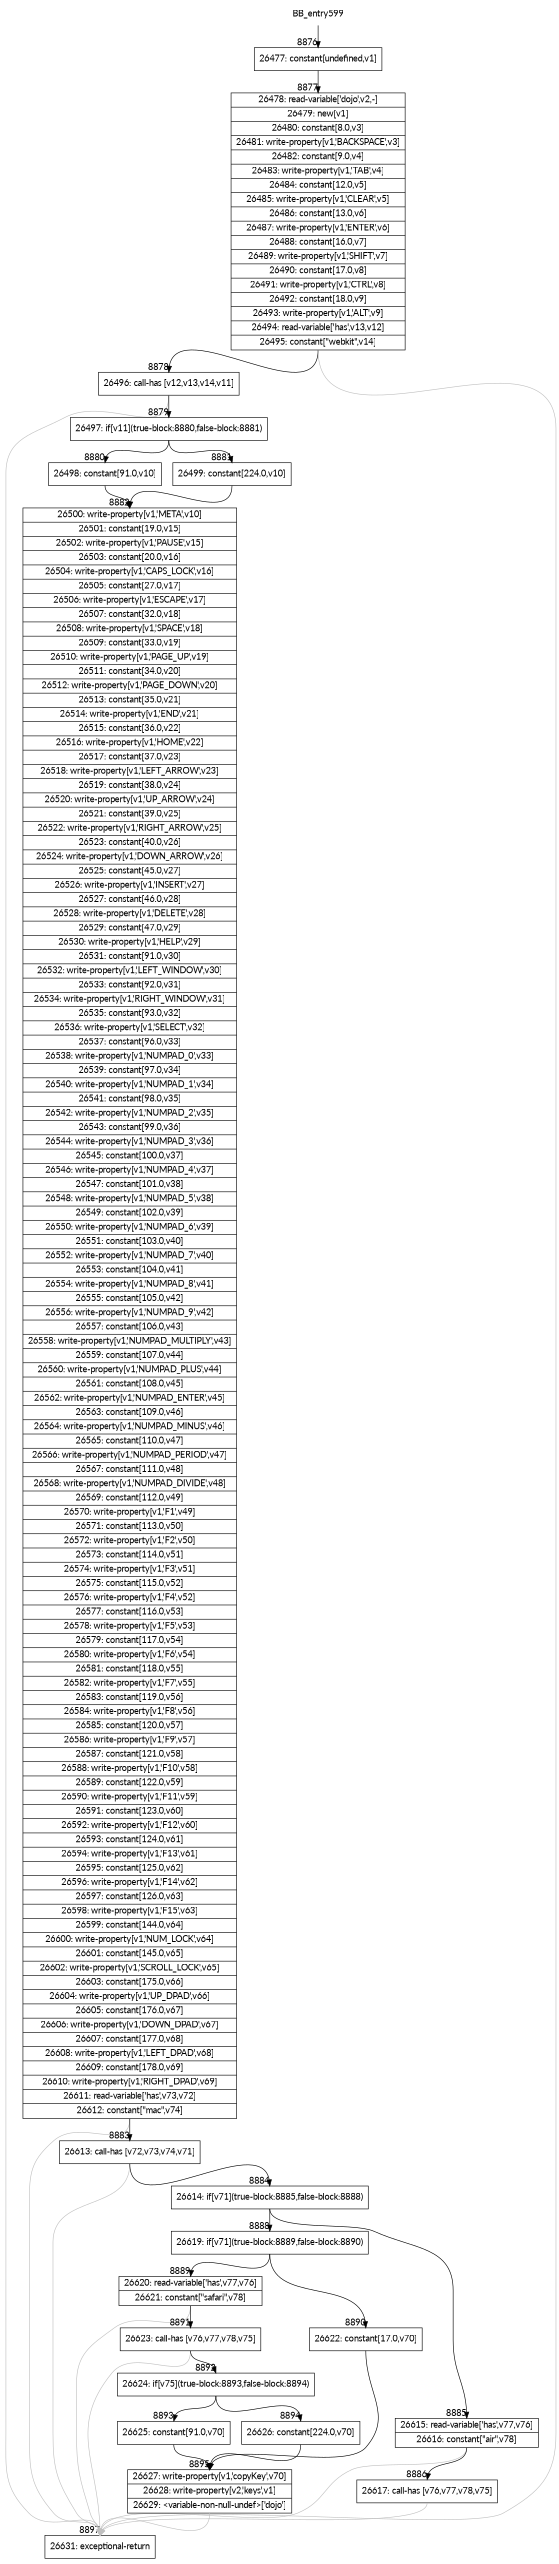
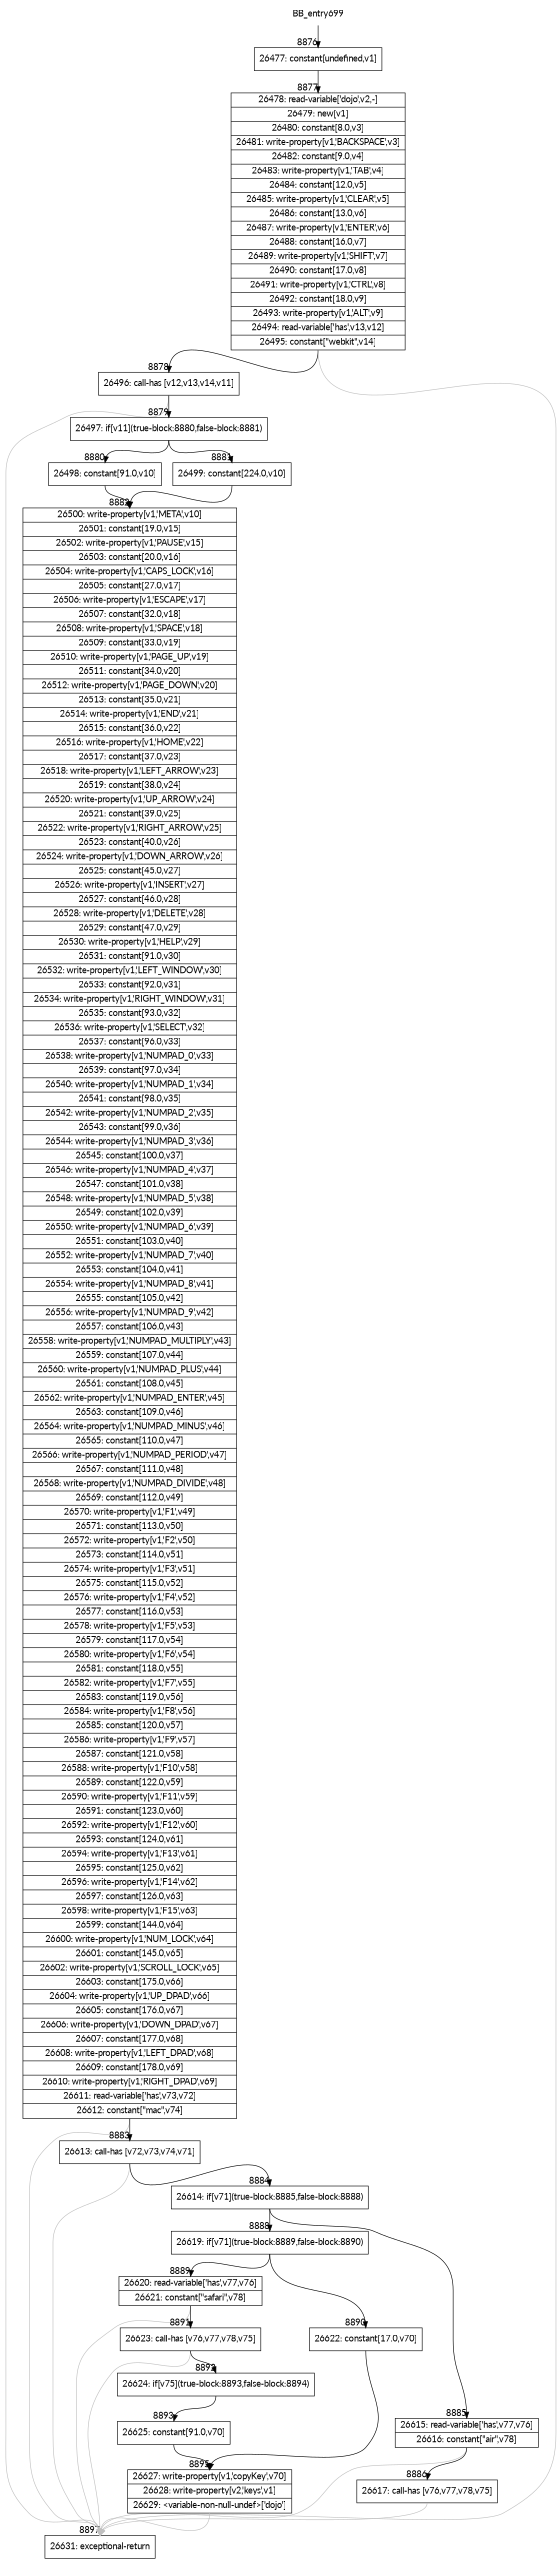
(318, 14) -> (318, 14)
(301, 2433) -> none
